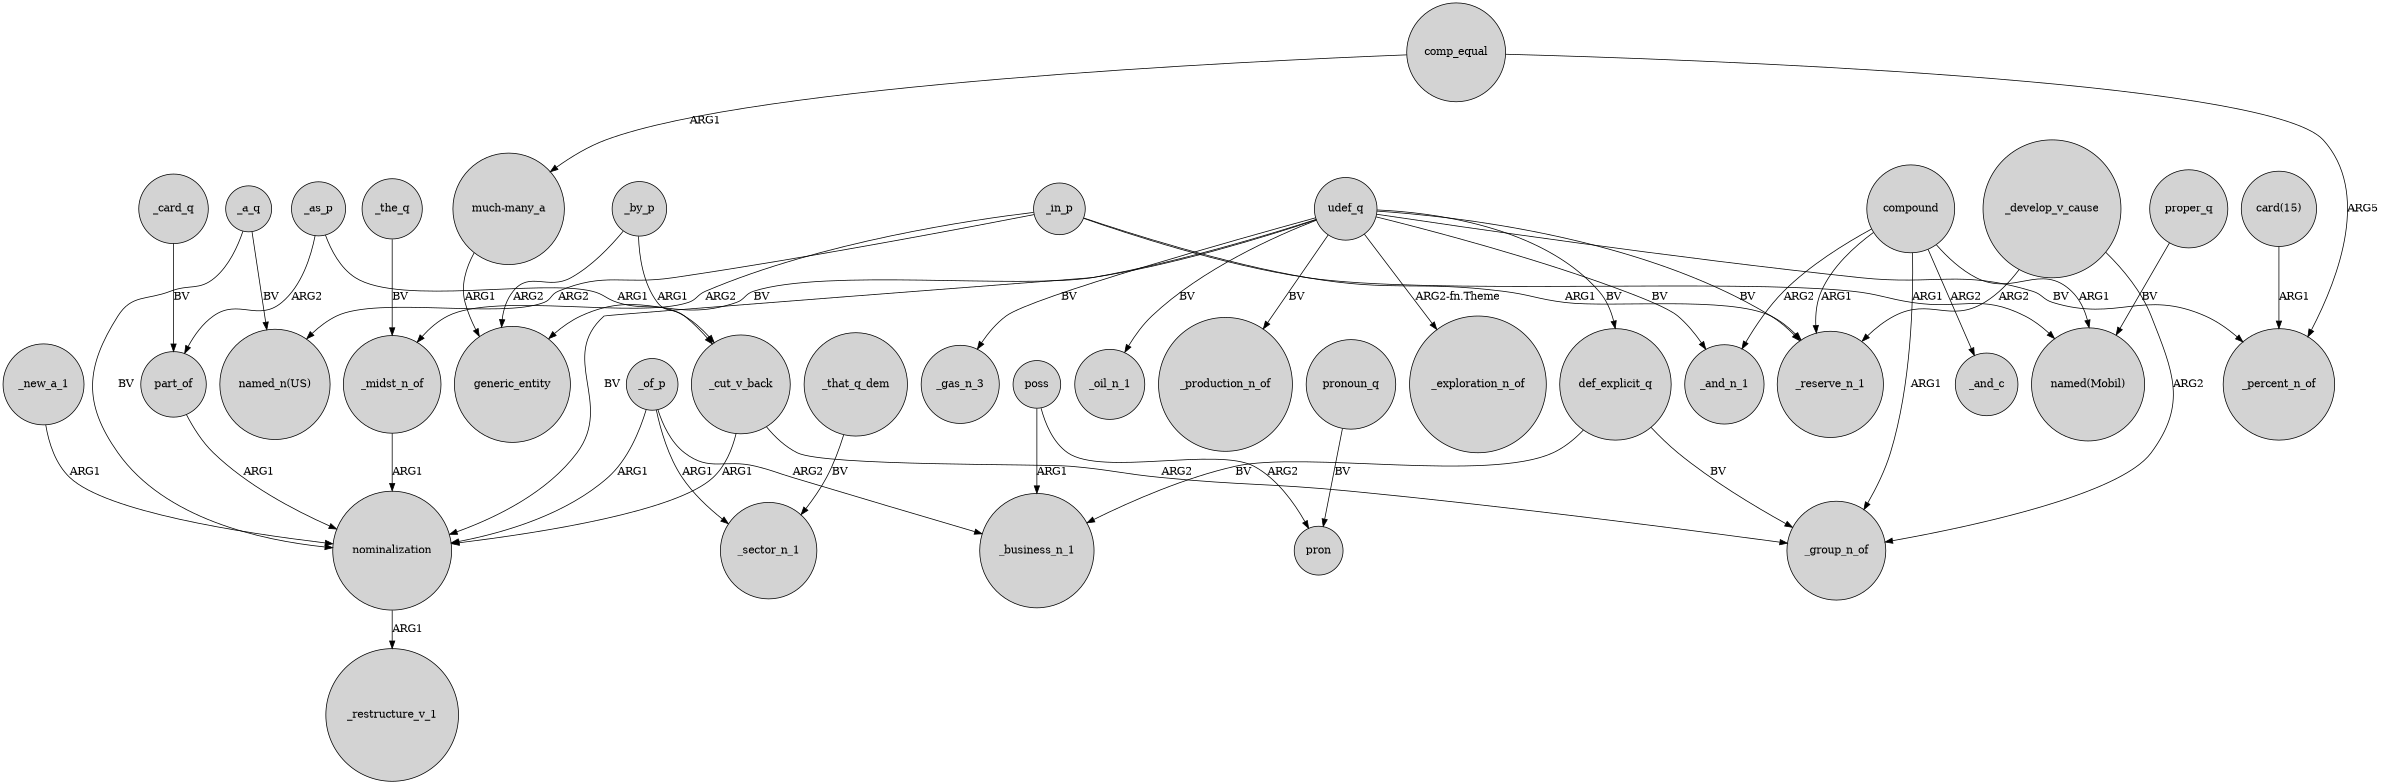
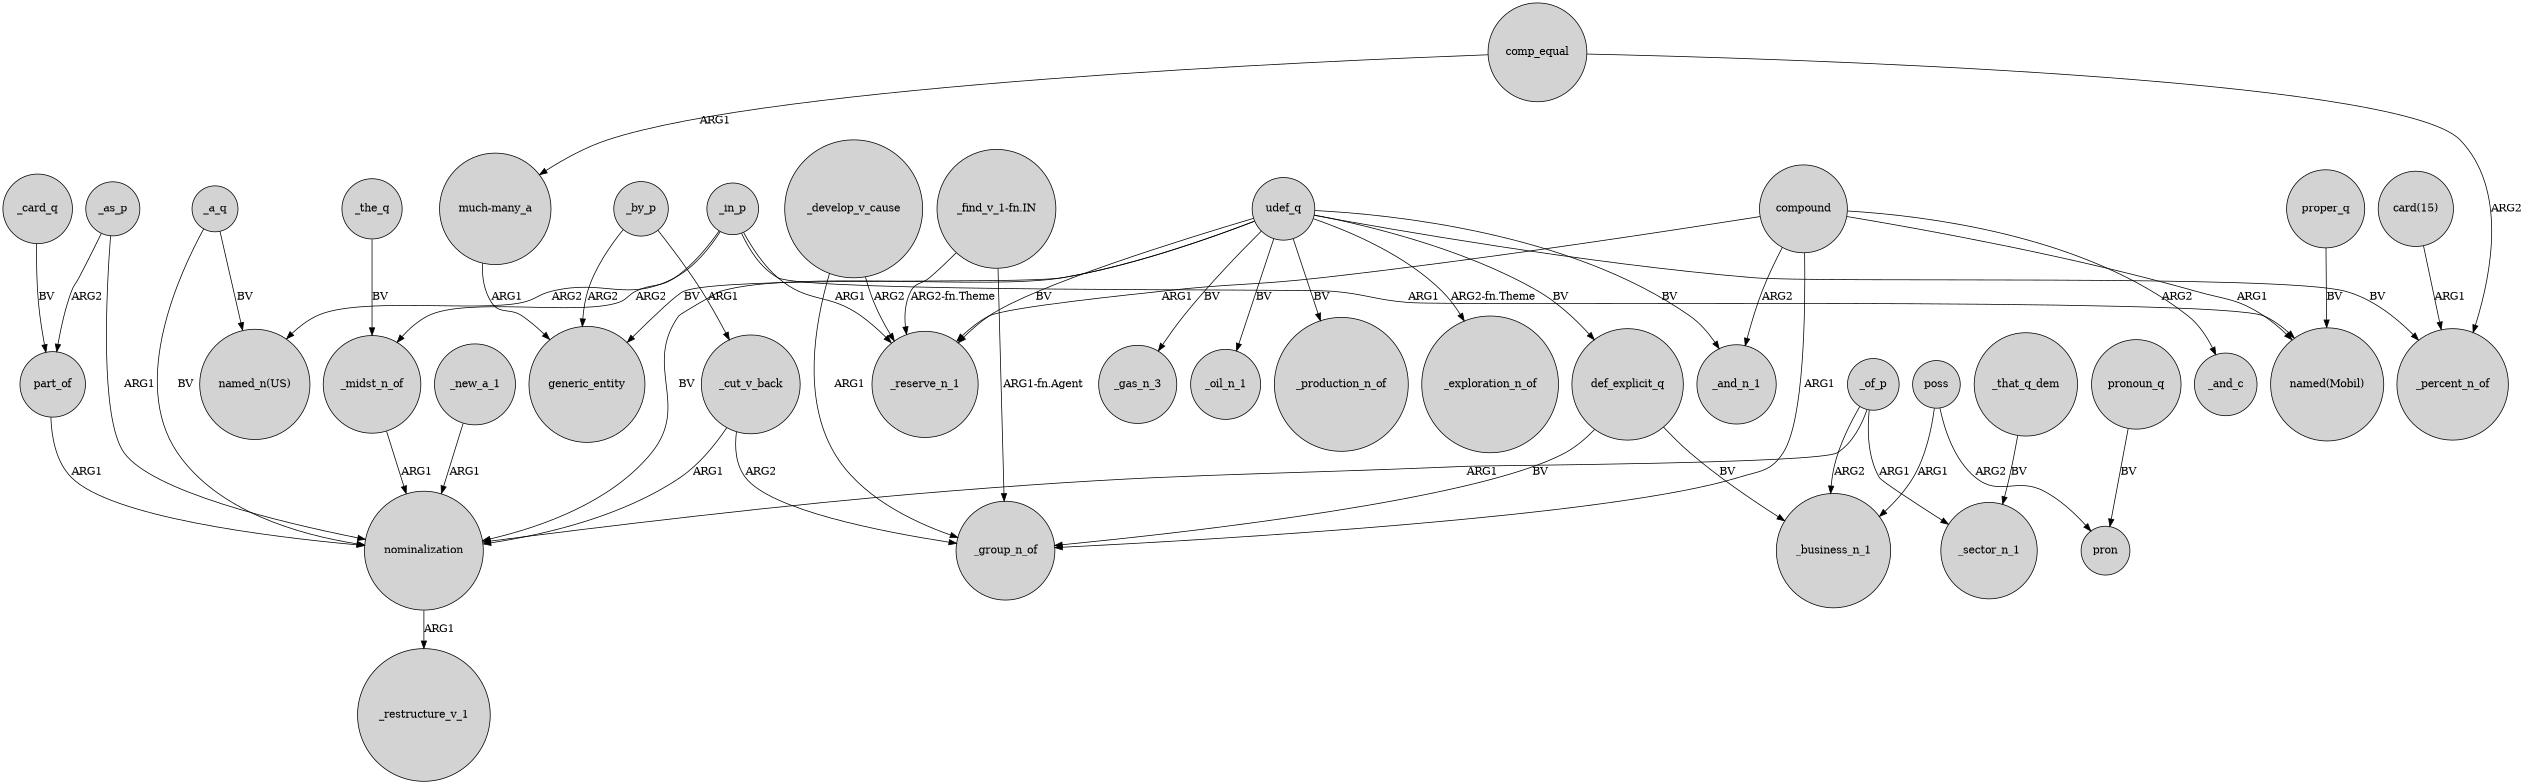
none -> (996, 209)
(2363, 209) -> (2506, 209)
(500, 289) -> (136, 464)
(2188, 384) -> (850, 384)
